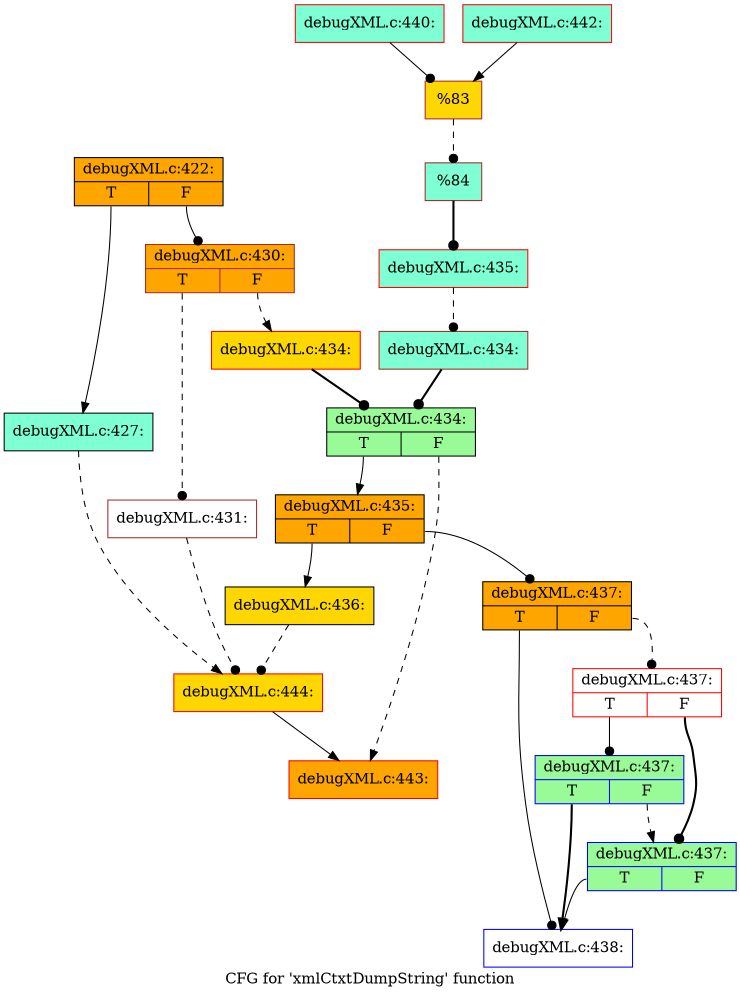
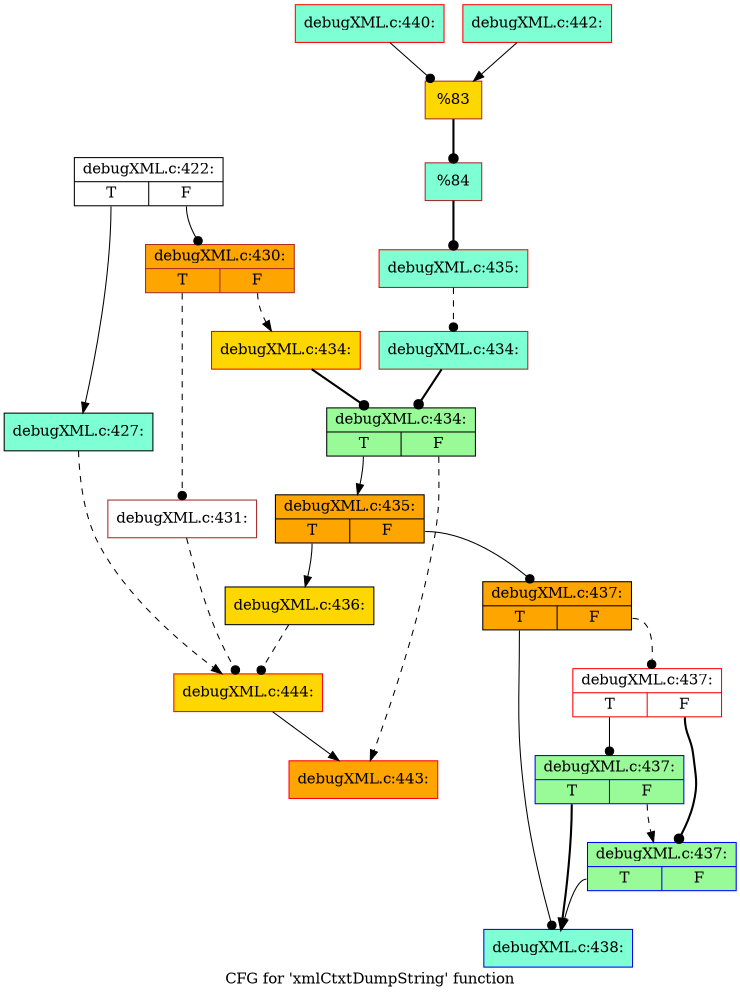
(453, 137) -> (453, 137)
(149, 182) -> (149, 182)
(558, 948) -> (558, 948)
